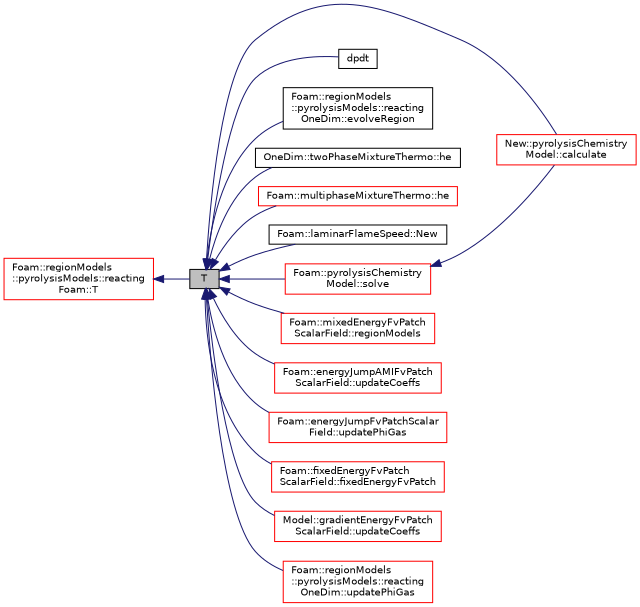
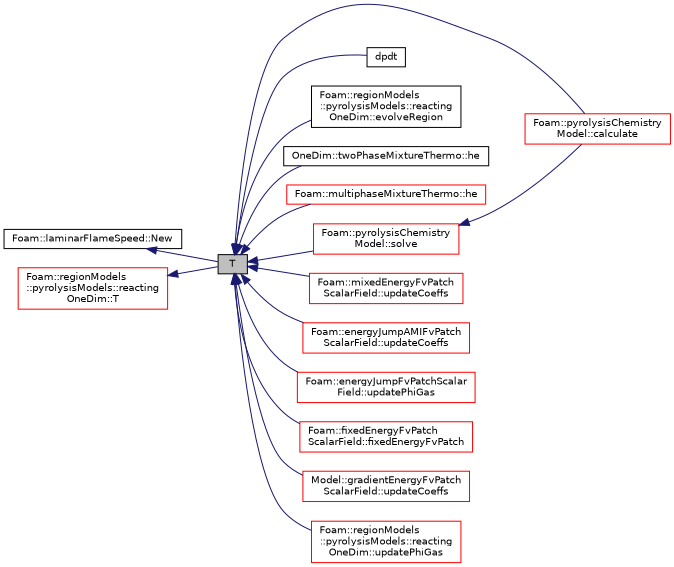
(566, 150) -> (598, 129)
(261, 253) -> (187, 256)
(79, 279) -> (93, 288)
(358, 328) -> (386, 288)
